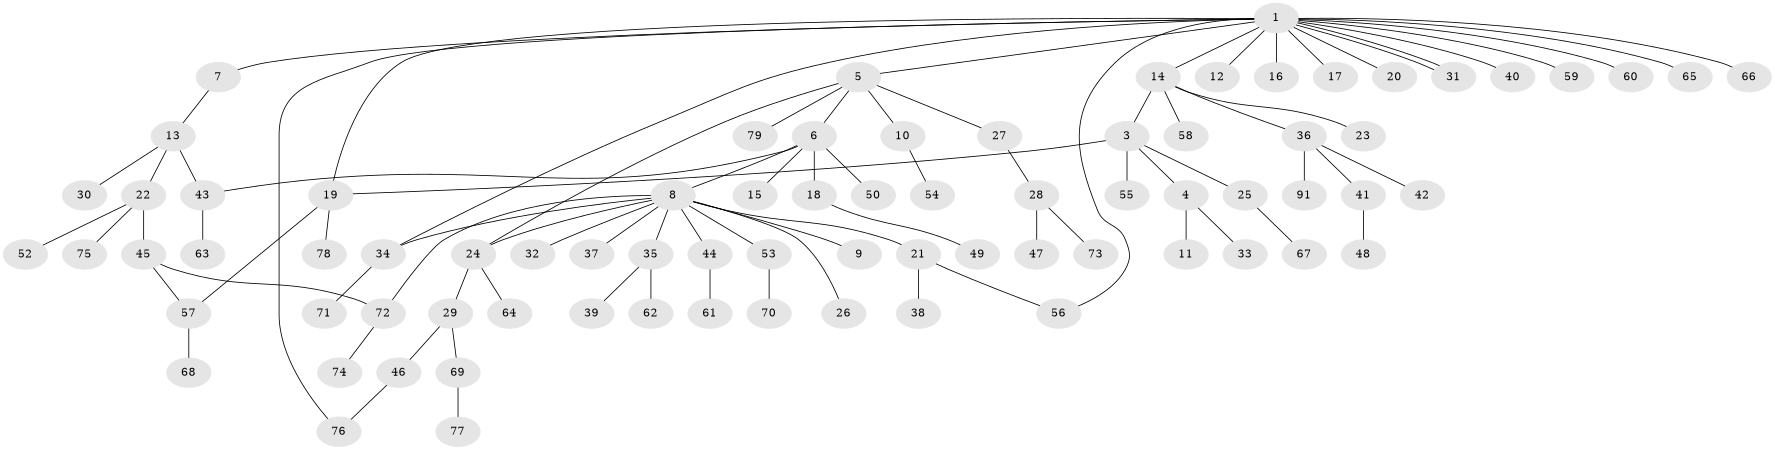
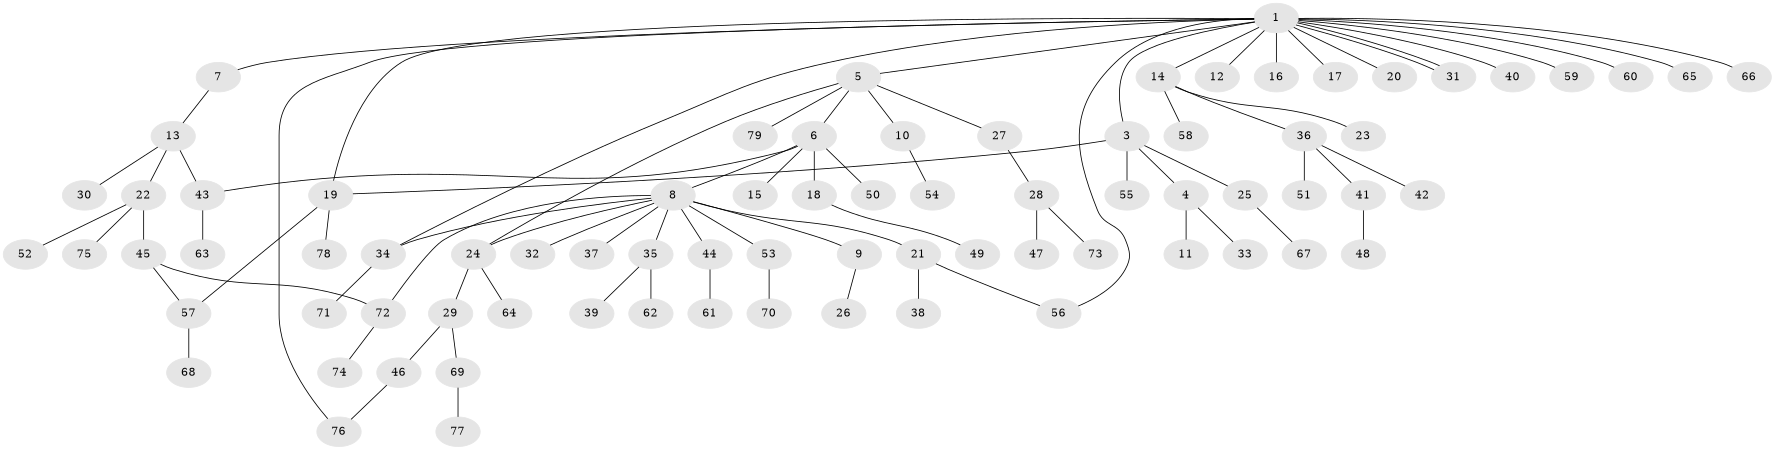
(1143, 107) -> (1160, 45)
(1304, 195) -> (1304, 195)
(789, 234) -> (852, 284)
